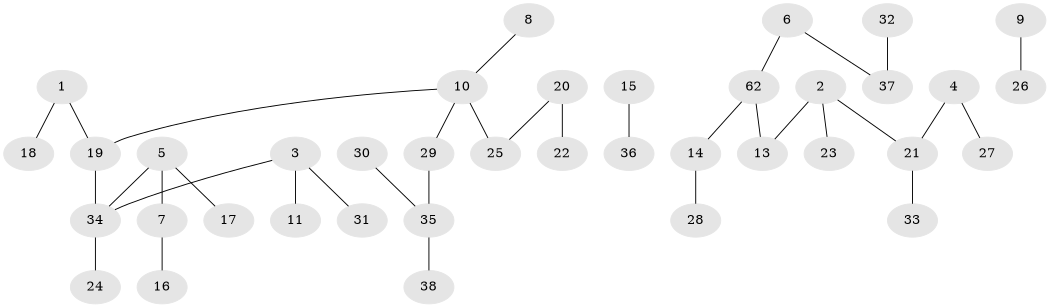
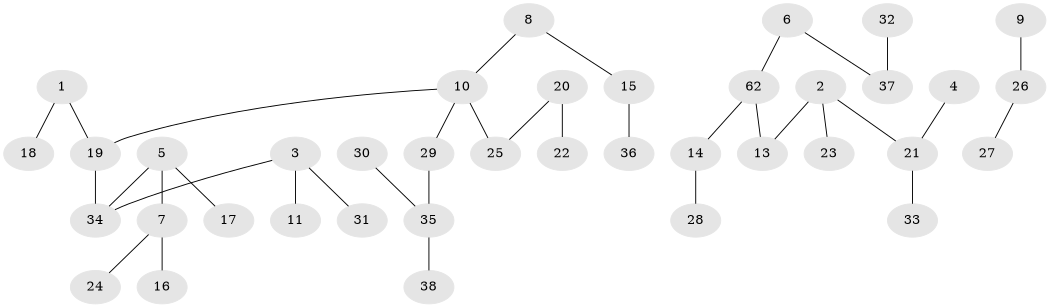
none -> (579, 54)
(971, 120) -> (1004, 120)
(95, 254) -> (129, 254)
